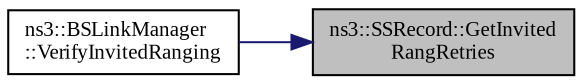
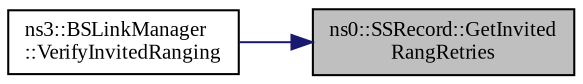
(444, 42) -> (444, 42)
